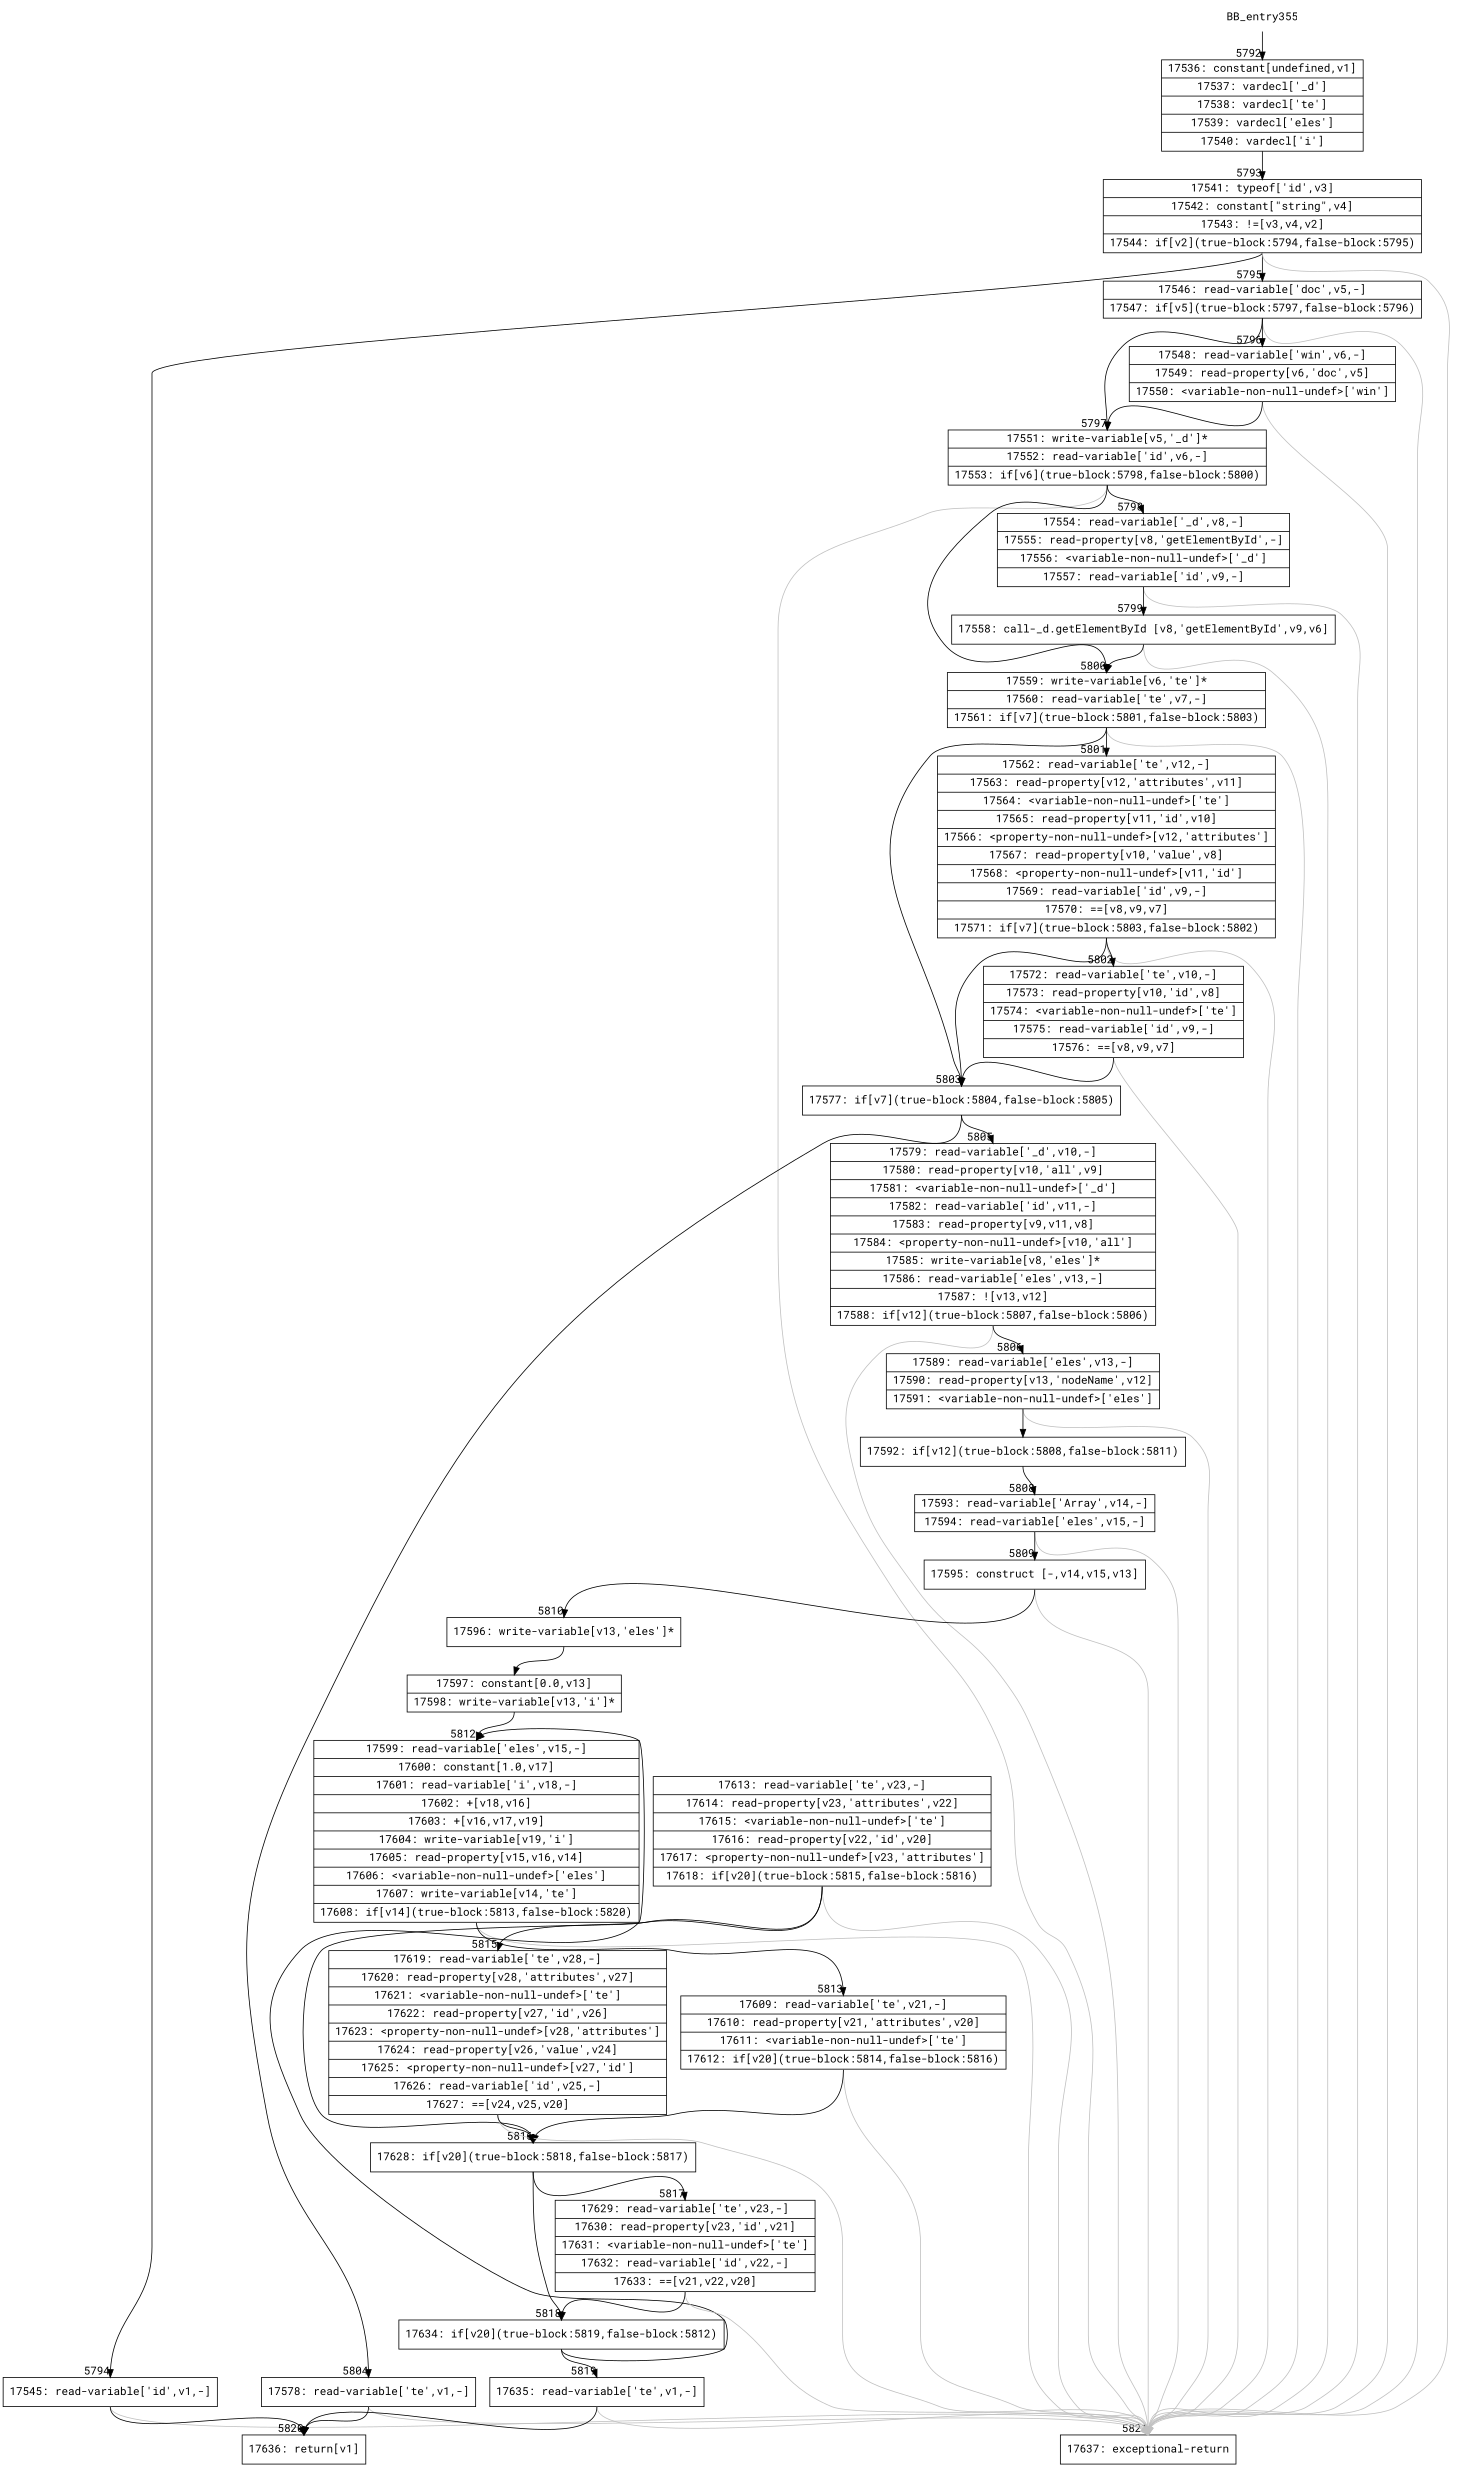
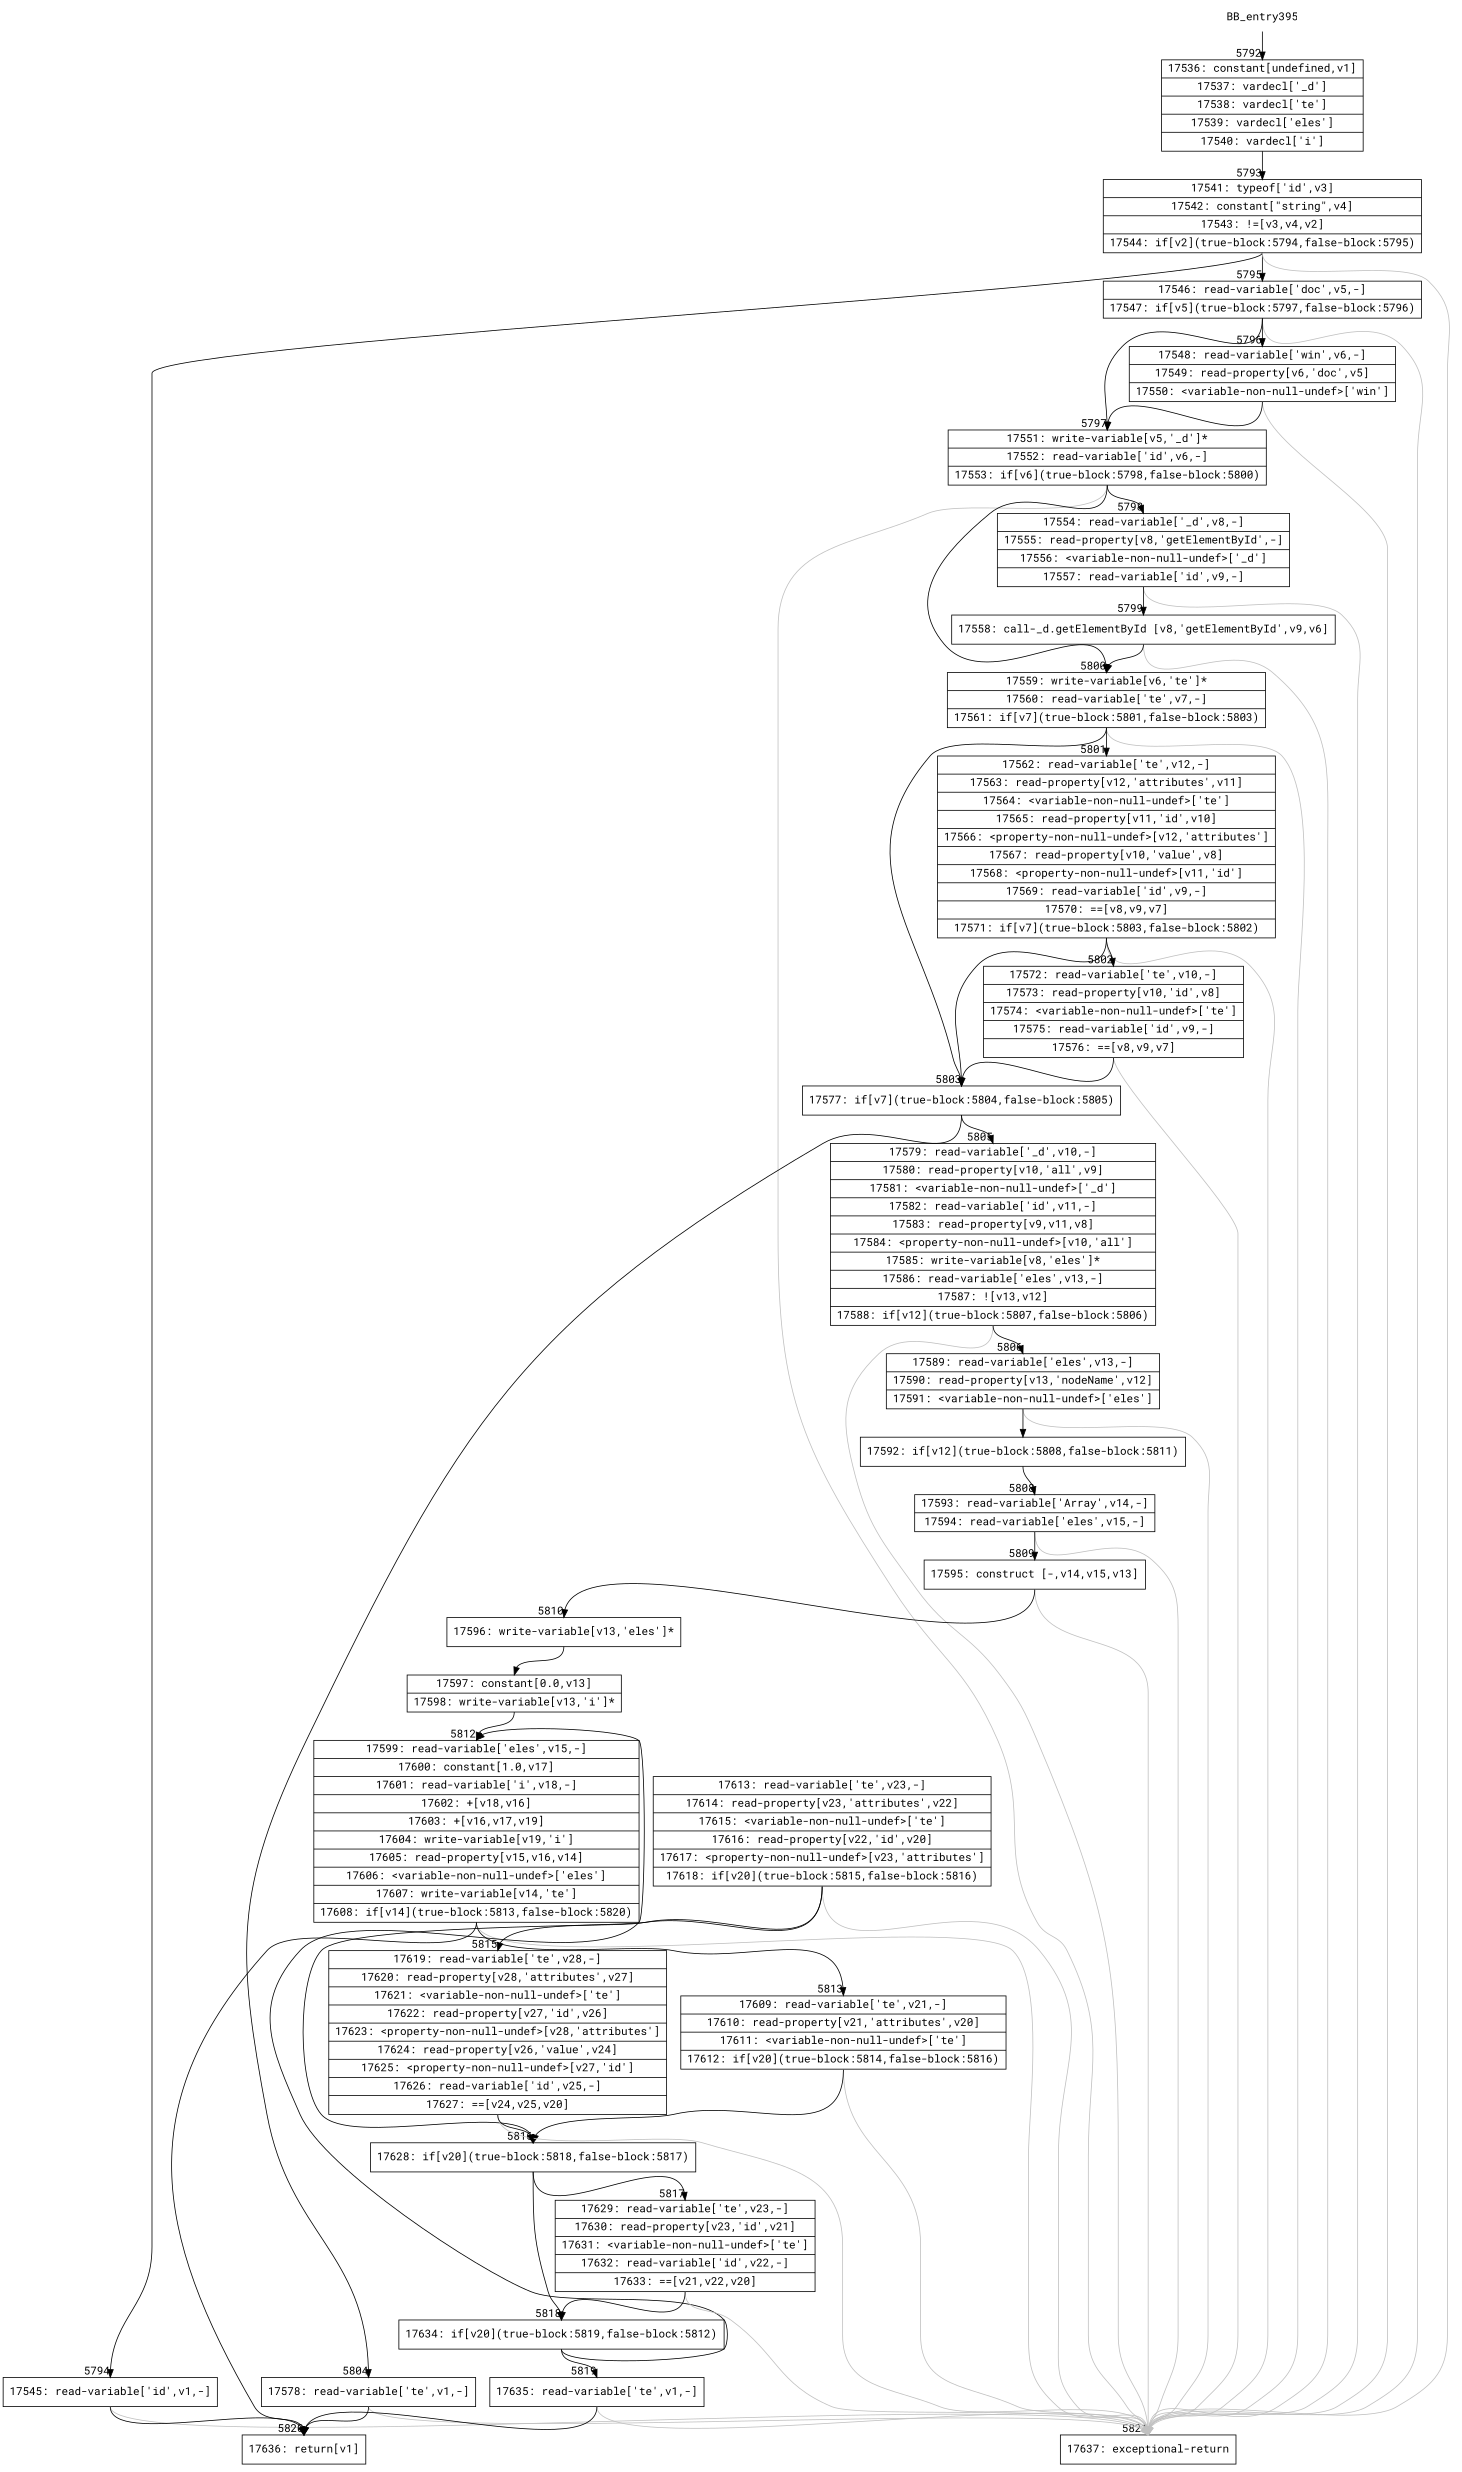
(1262, 17) -> (1262, 17)
none -> (184, 2092)
